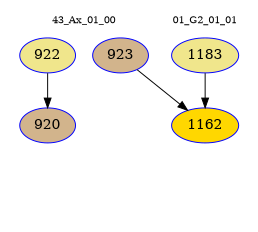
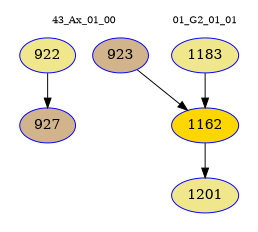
(48, 125) -> (48, 125)
none -> (205, 195)
